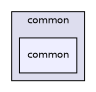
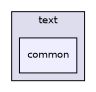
(48, 21) -> (48, 21)
